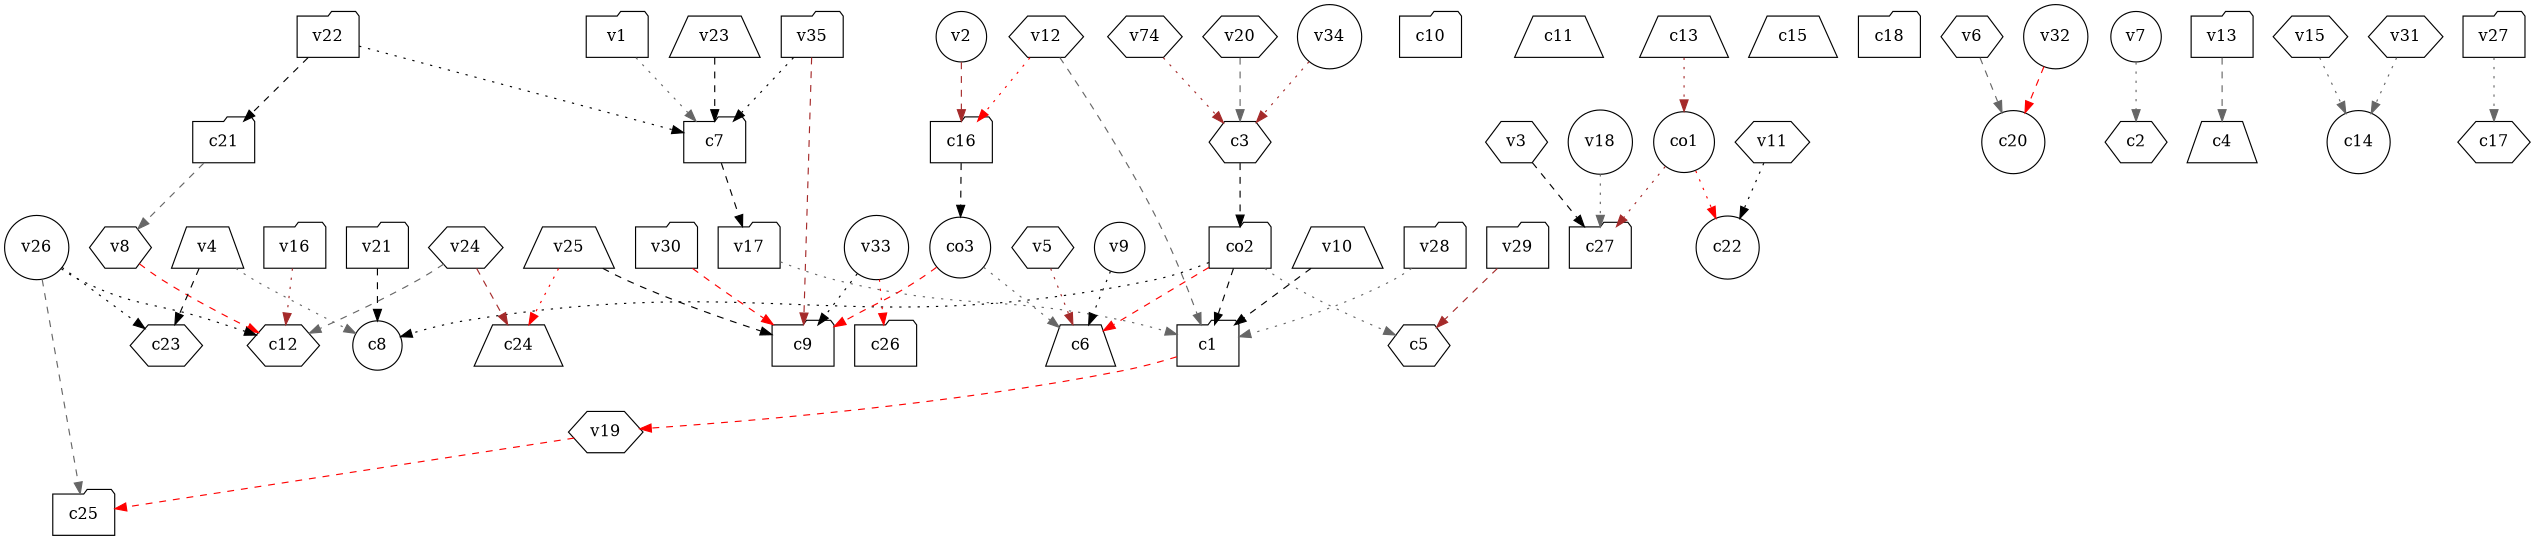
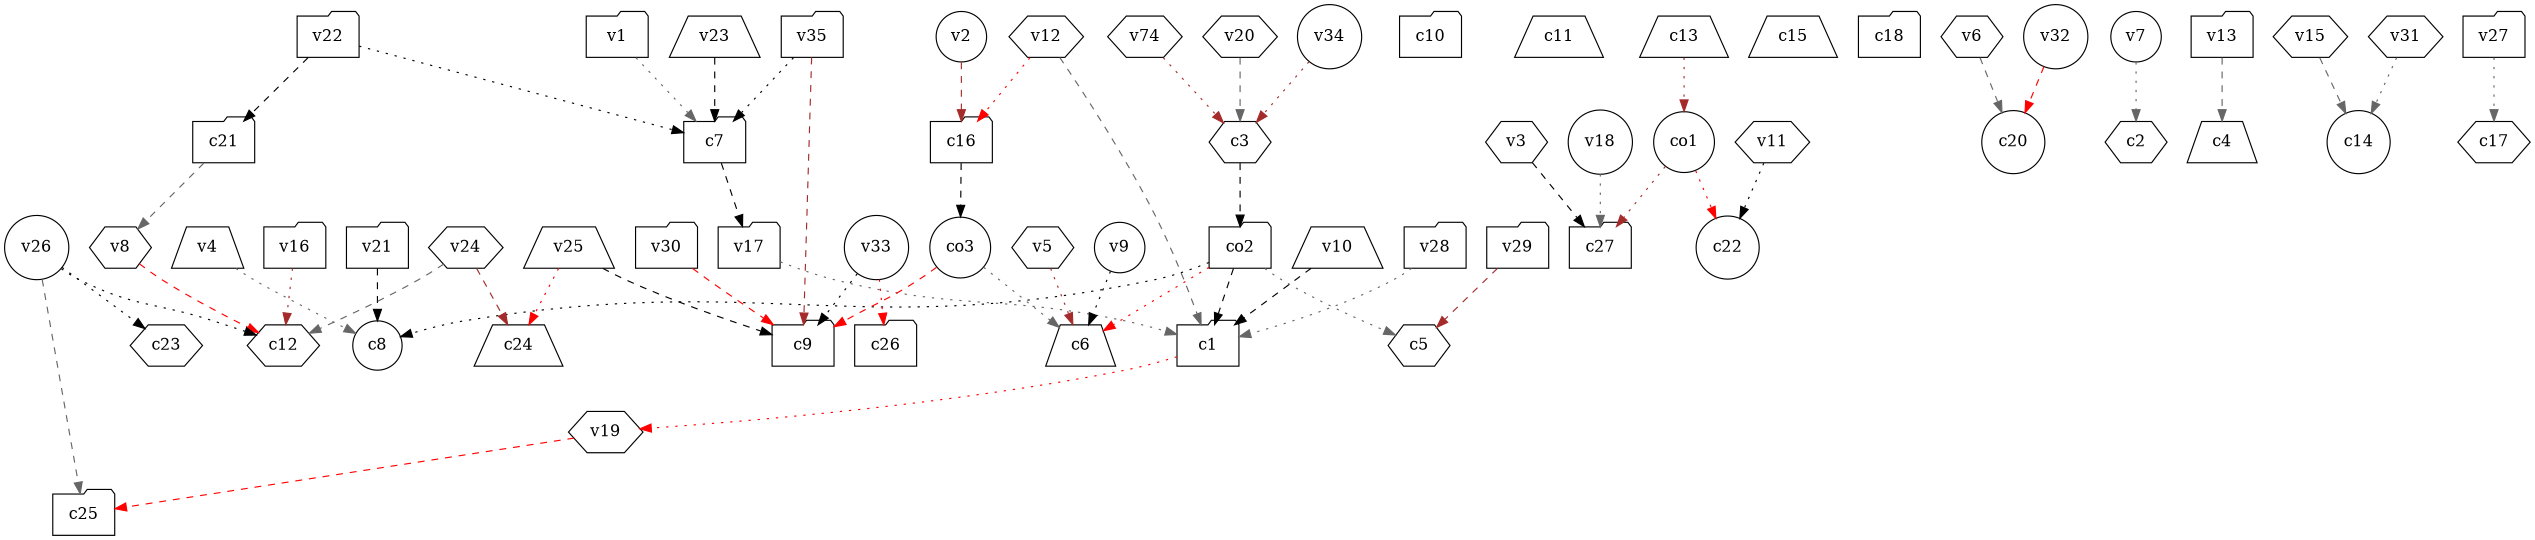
(2330, 80) -> (2330, 80)
(191, 288) -> none
(1161, 296) -> (1161, 296)
(916, 403) -> (916, 403)
